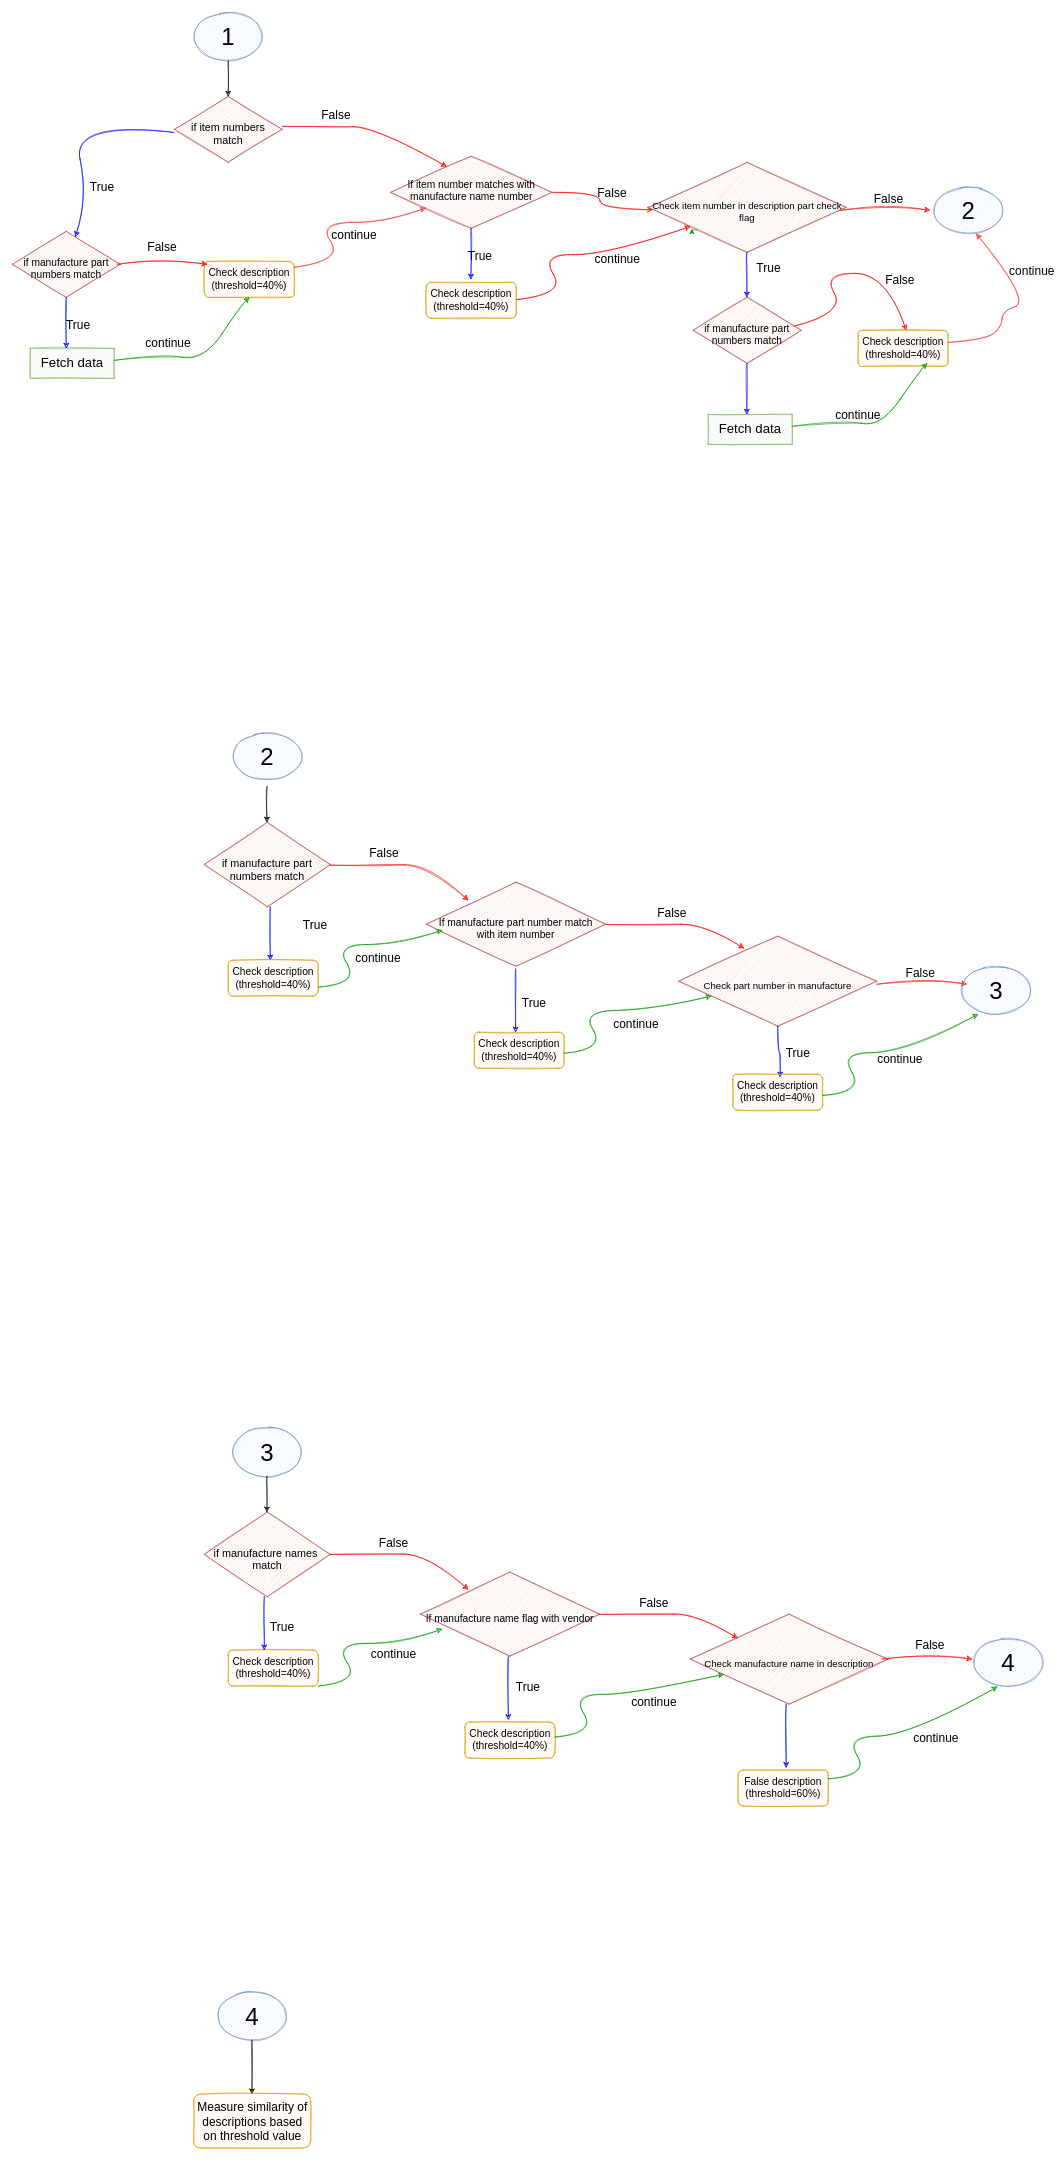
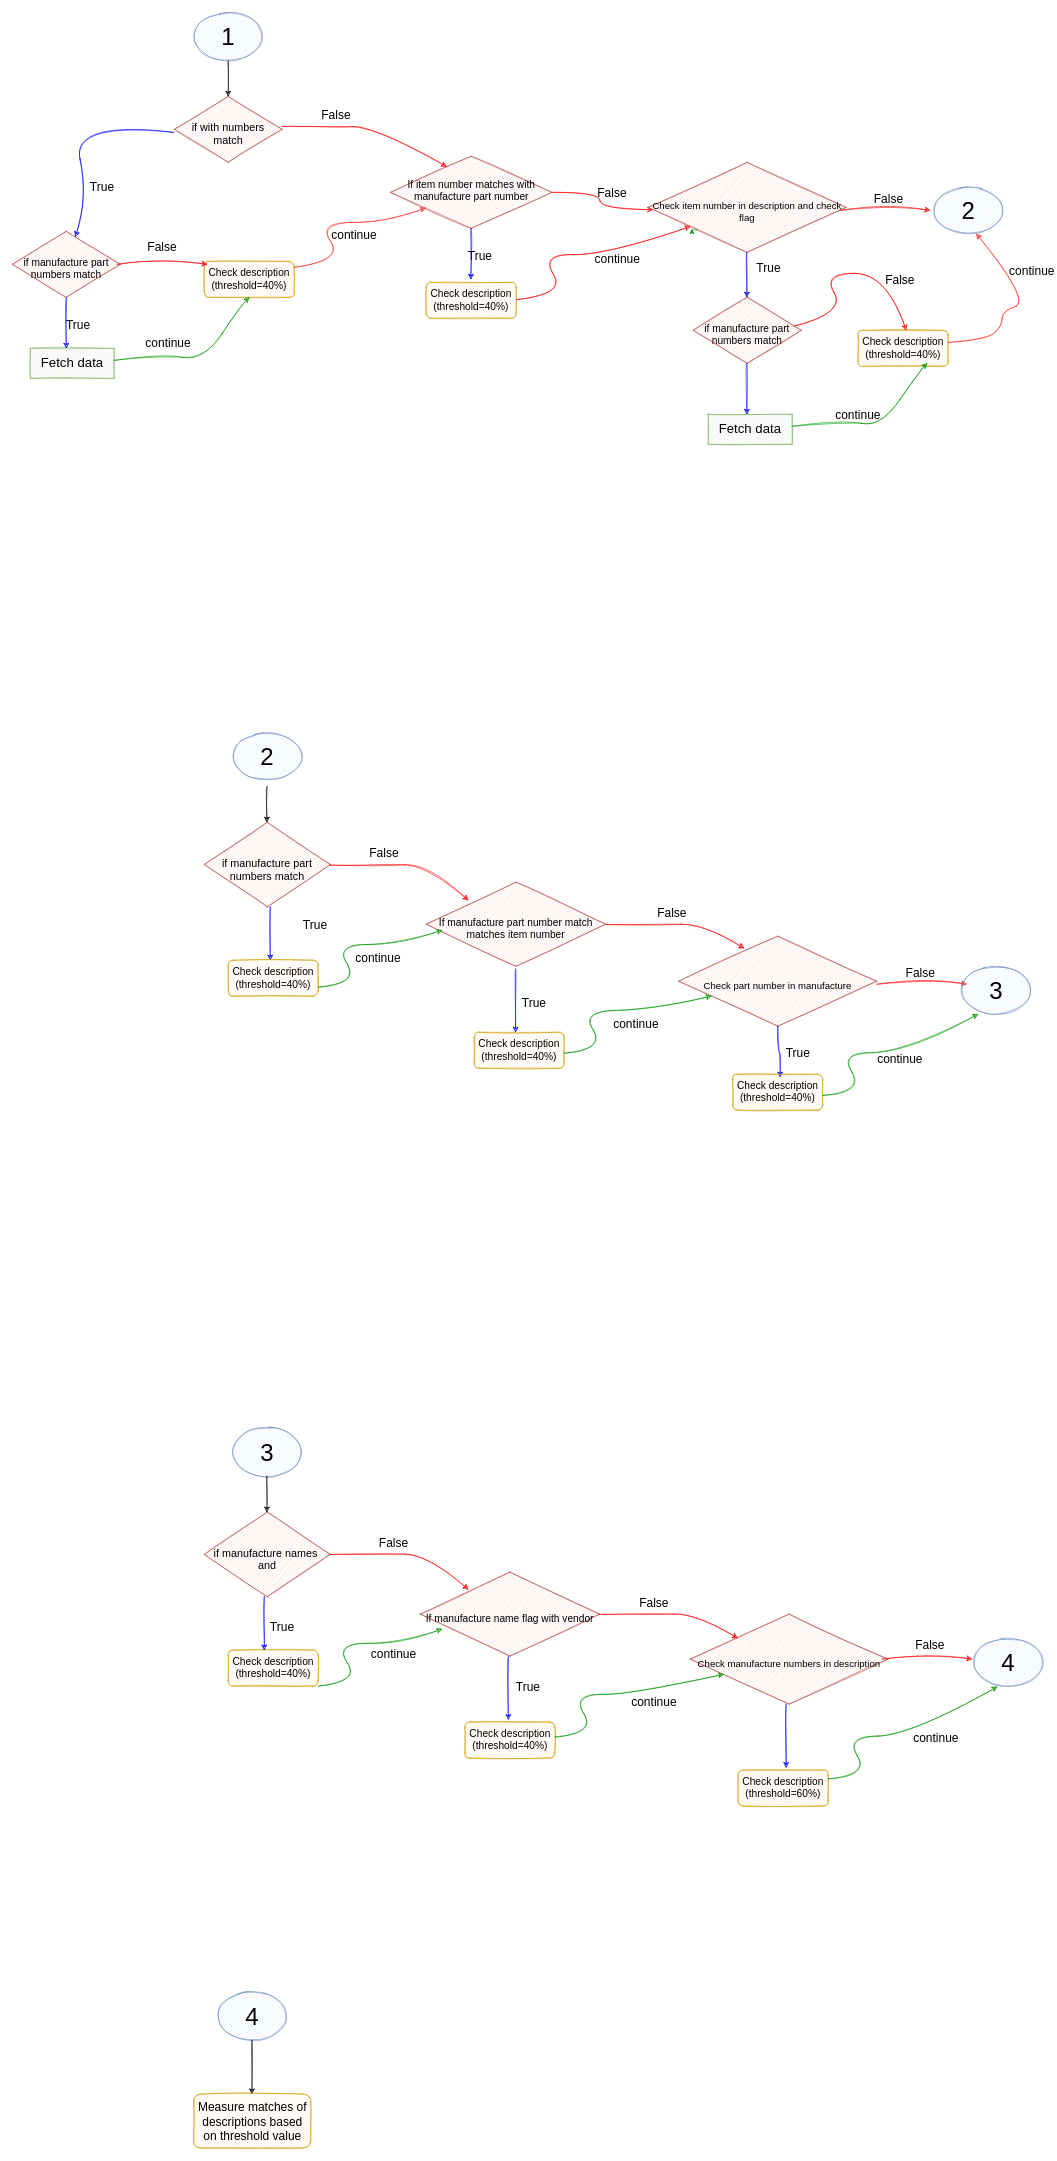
(228, 128) -> (228, 128)
(472, 191) -> (472, 191)
(747, 206) -> (747, 206)
(516, 923) -> (516, 923)
(267, 1554) -> (267, 1554)
(789, 1658) -> (789, 1658)
(783, 1788) -> (783, 1788)
(253, 2121) -> (253, 2121)
